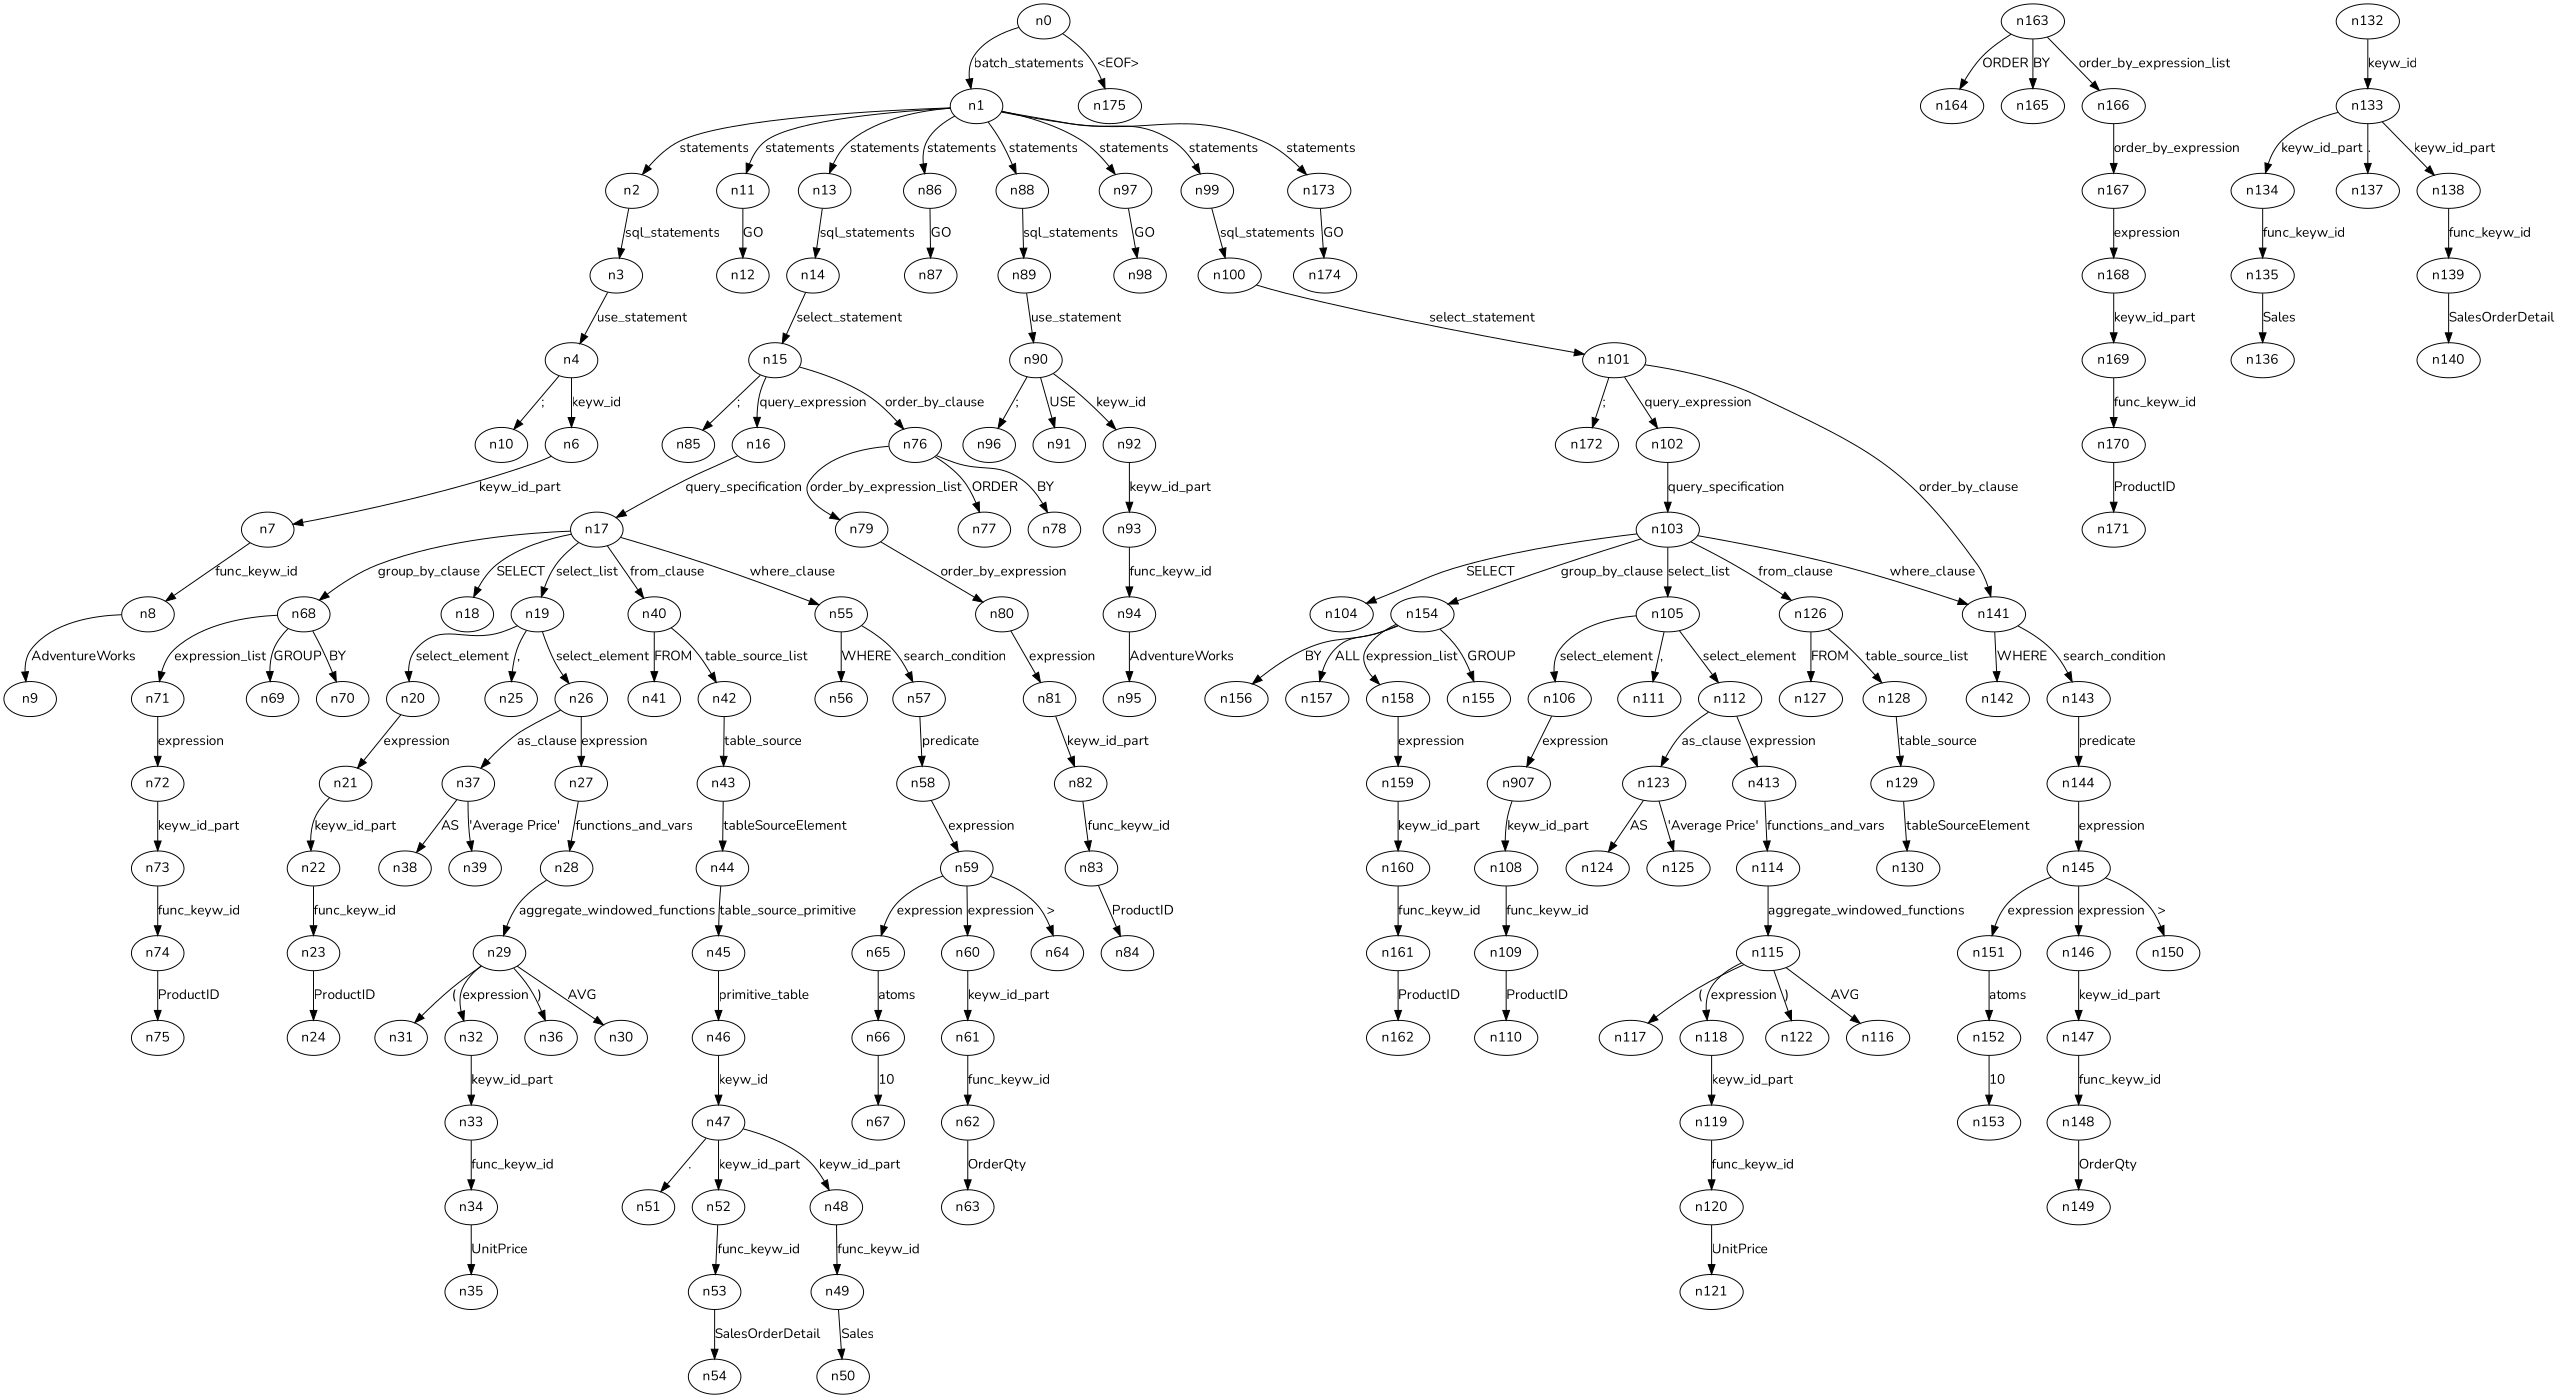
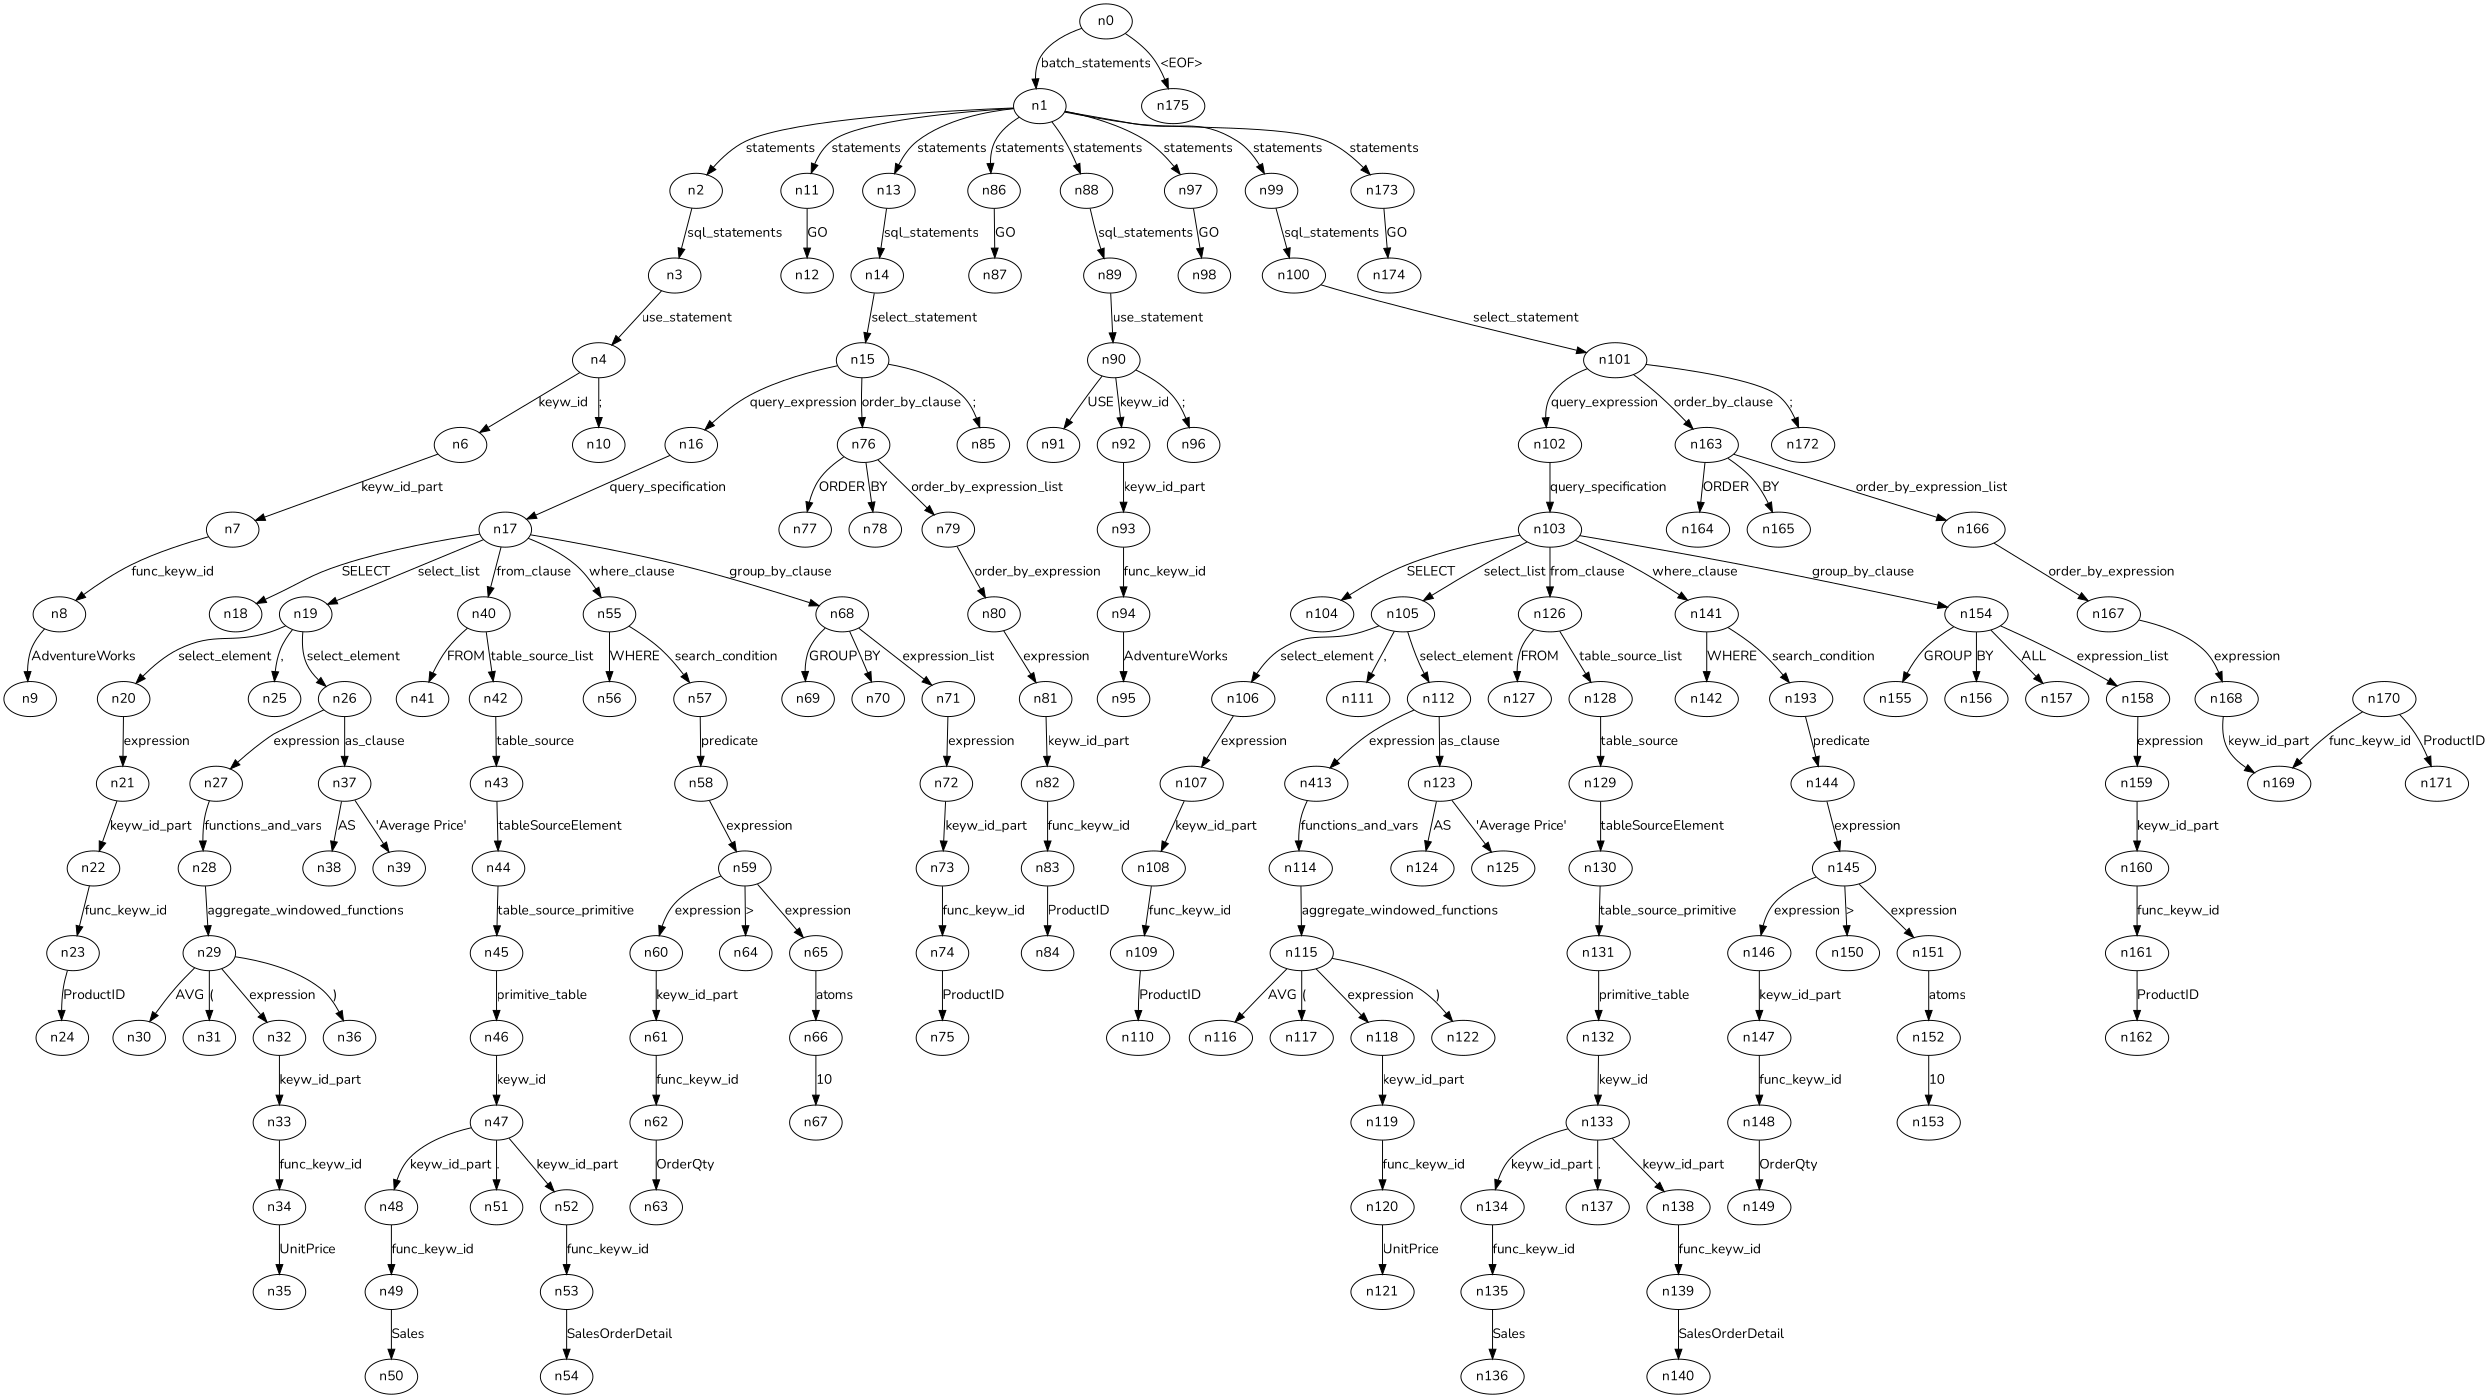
(2114, 398) -> (2329, 734)
(1842, 438) -> (1661, 397)
(2079, 699) -> (1801, 699)
(1519, 784) -> (1192, 784)
none -> (1599, 953)
